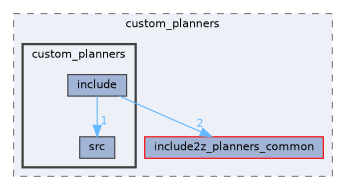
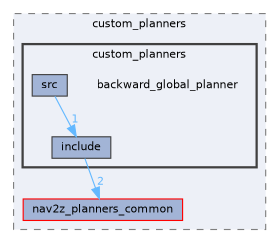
none -> (167, 85)
(97, 111) -> (63, 112)
(234, 148) -> (103, 210)
